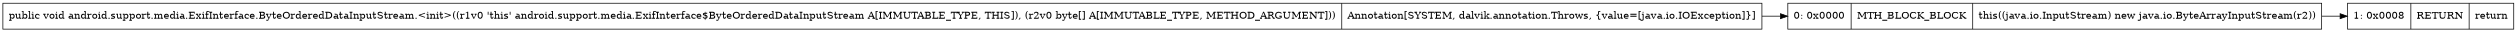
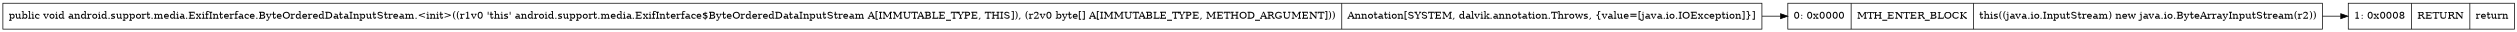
(1912, 16) -> (1912, 16)
